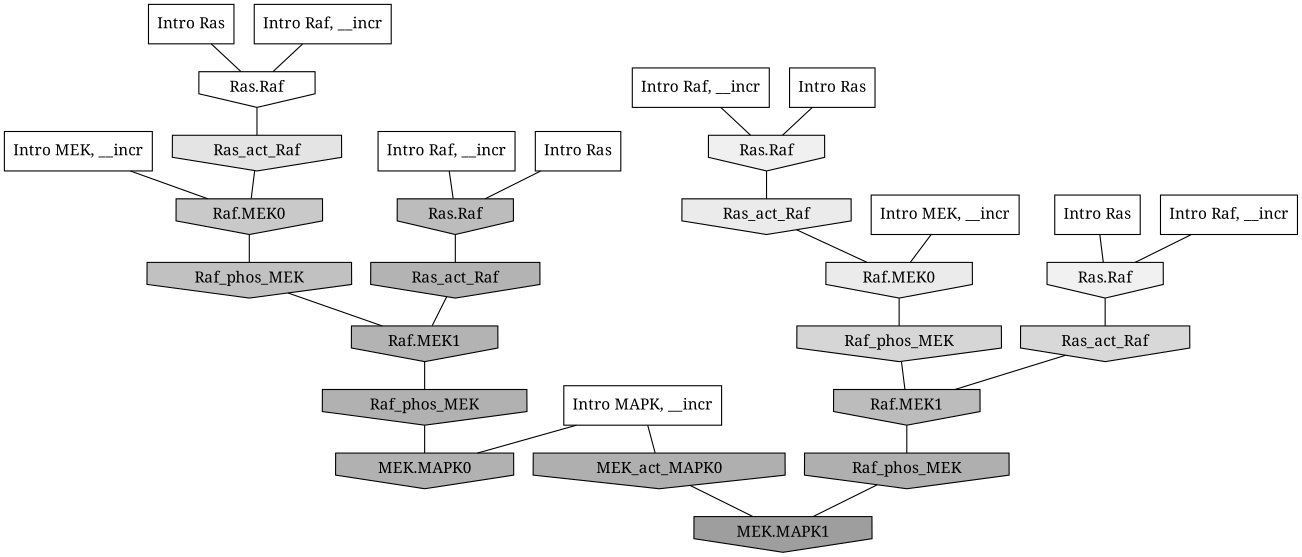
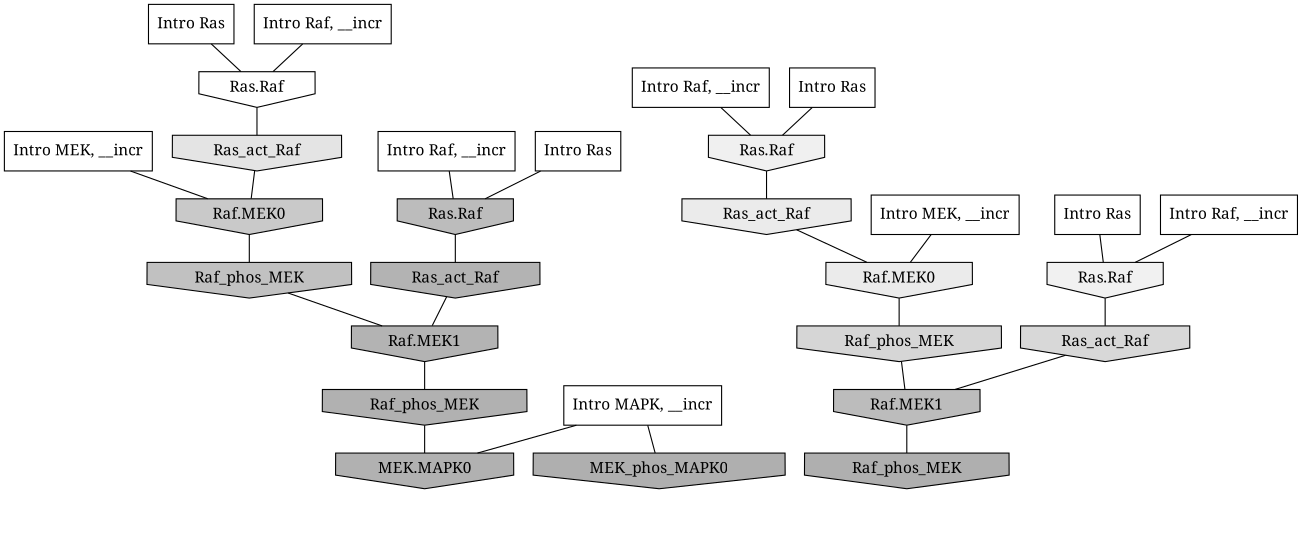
(659, 469) -> (659, 469)
(783, 533) -> none
